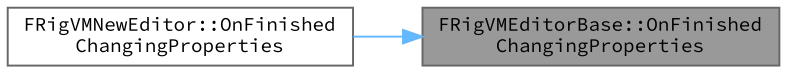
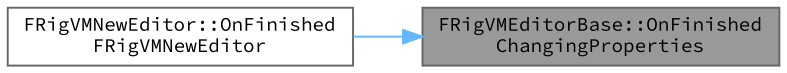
(180, 37) -> (180, 37)
